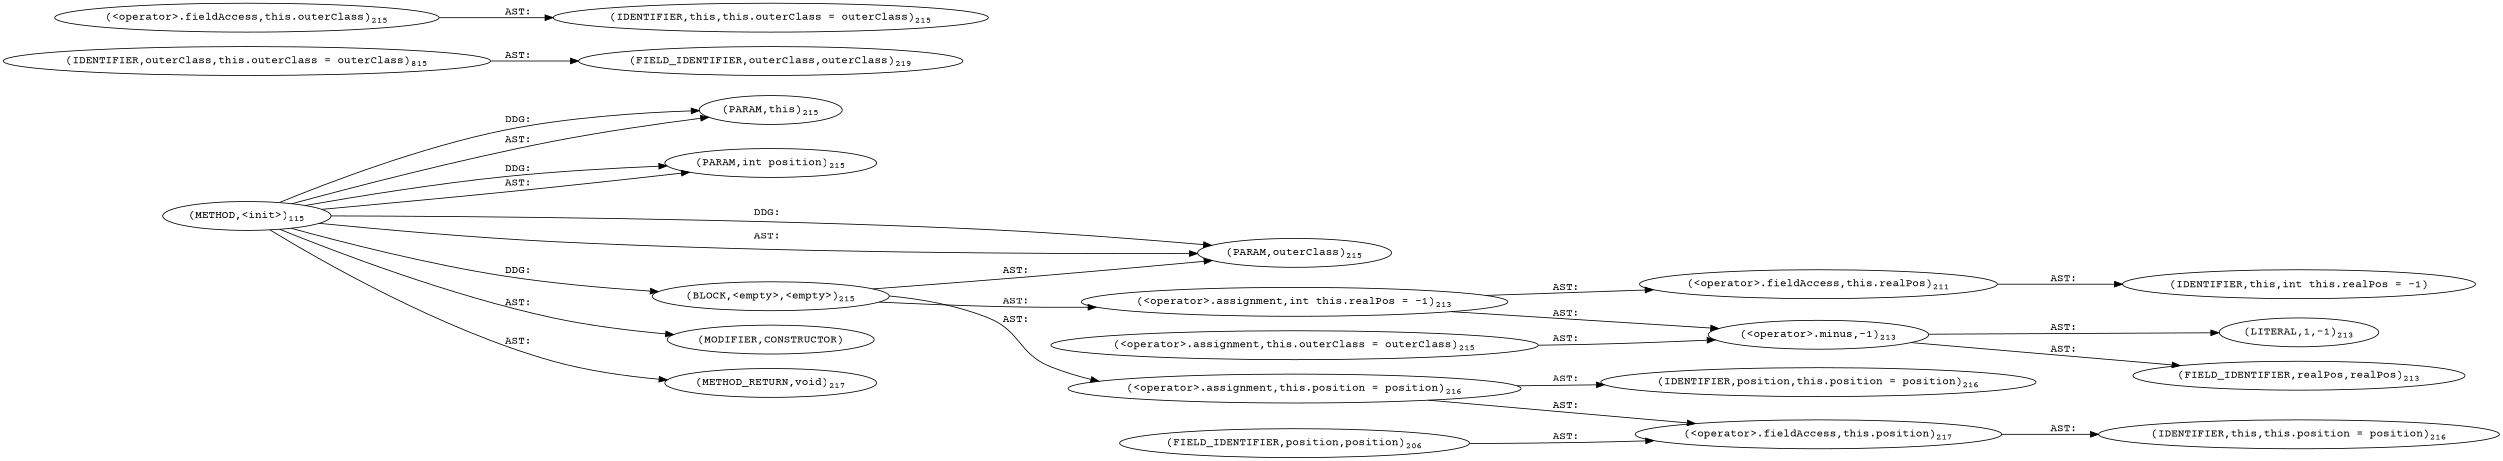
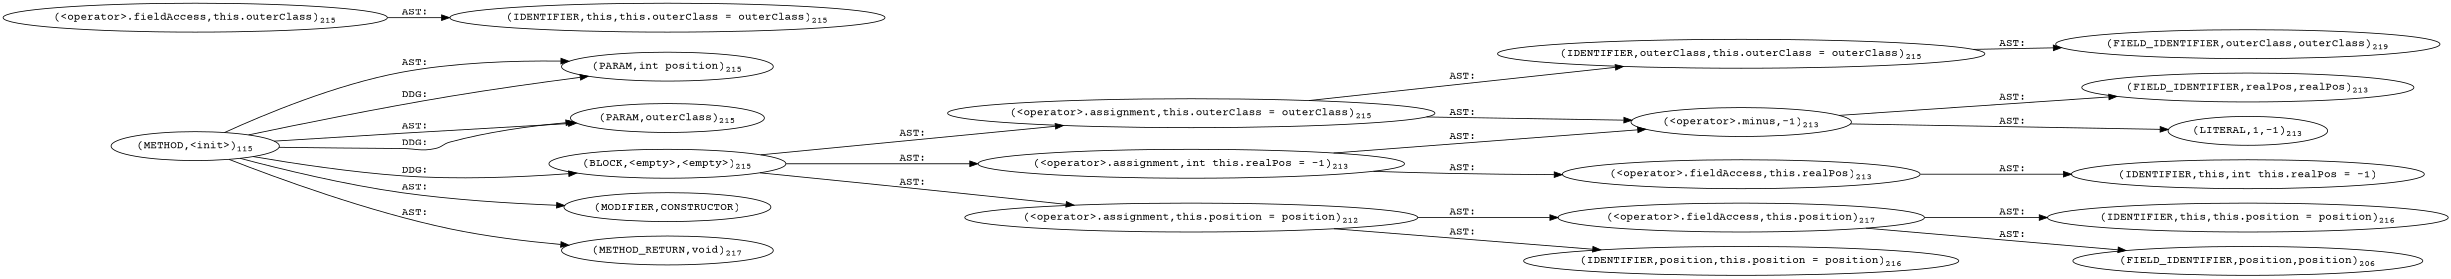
(419, 60) -> (1914, 53)
none -> (1462, 84)
(771, 110) -> none
(1039, 276) -> (908, 141)
(1941, 283) -> (1864, 173)
(1454, 387) -> (1351, 216)
(1558, 443) -> (1992, 239)
